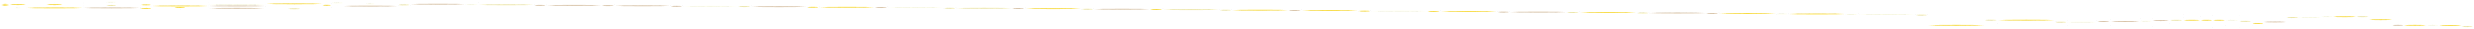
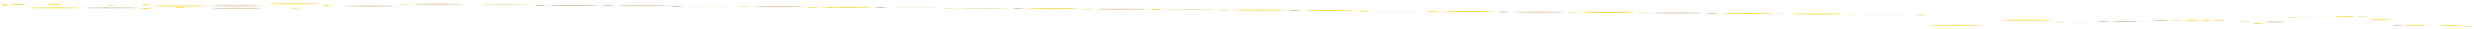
(1991, 20) -> none
